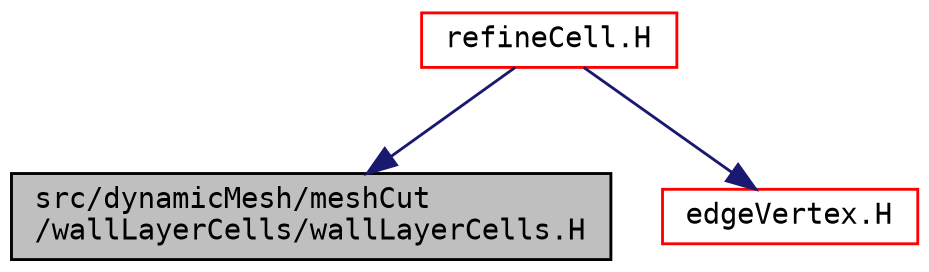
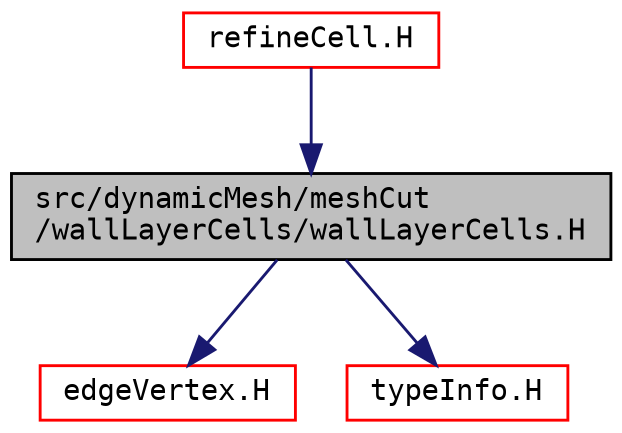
(658, 120) -> (242, 301)
none -> (457, 393)
